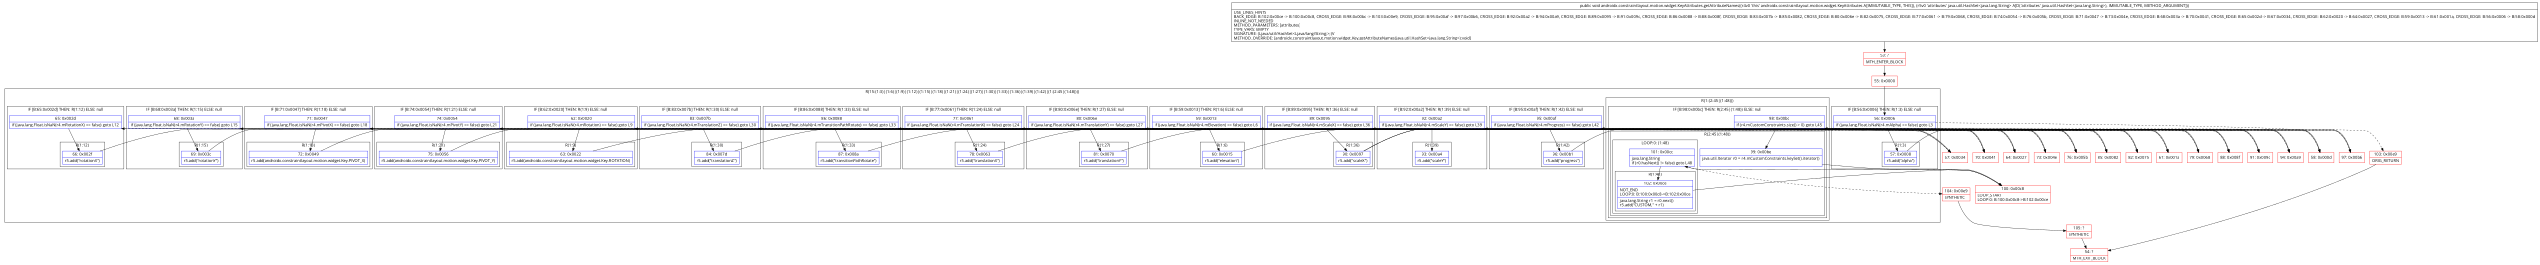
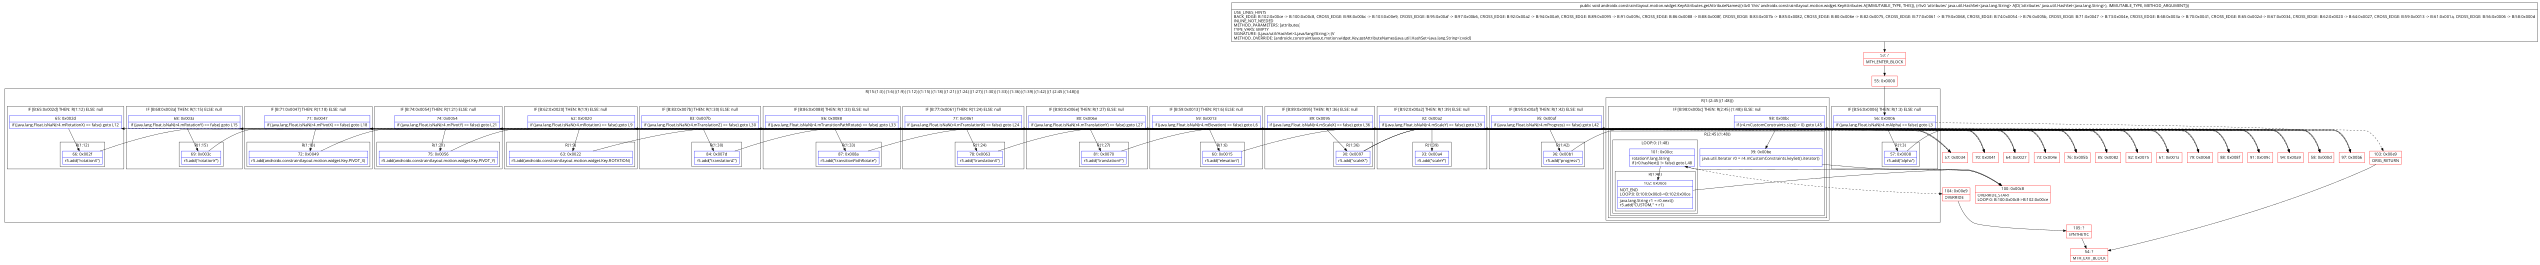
(1646, 159) -> (1651, 159)
(1990, 195) -> (1994, 195)
(1955, 198) -> (1954, 198)
